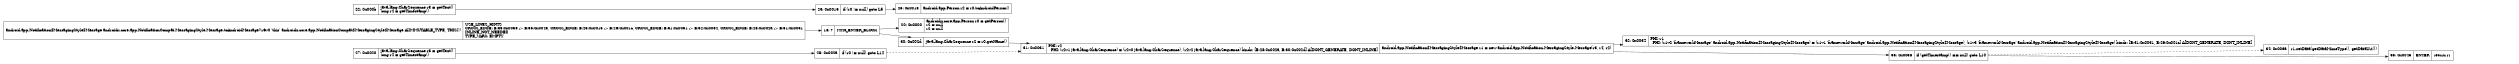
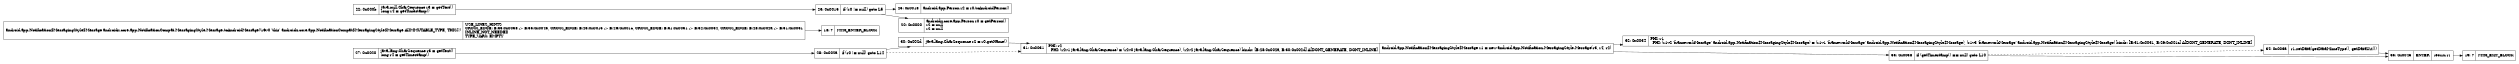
(417, 8) -> (417, 8)
(888, 29) -> (893, 16)
(894, 35) -> (897, 48)
none -> (2382, 53)
none -> (2489, 56)
